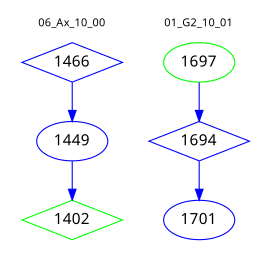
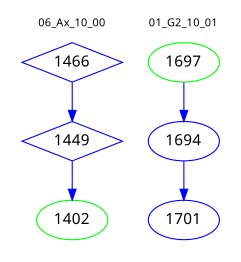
(72, 141) -> (72, 141)
(199, 141) -> (184, 141)
(72, 220) -> (72, 220)
